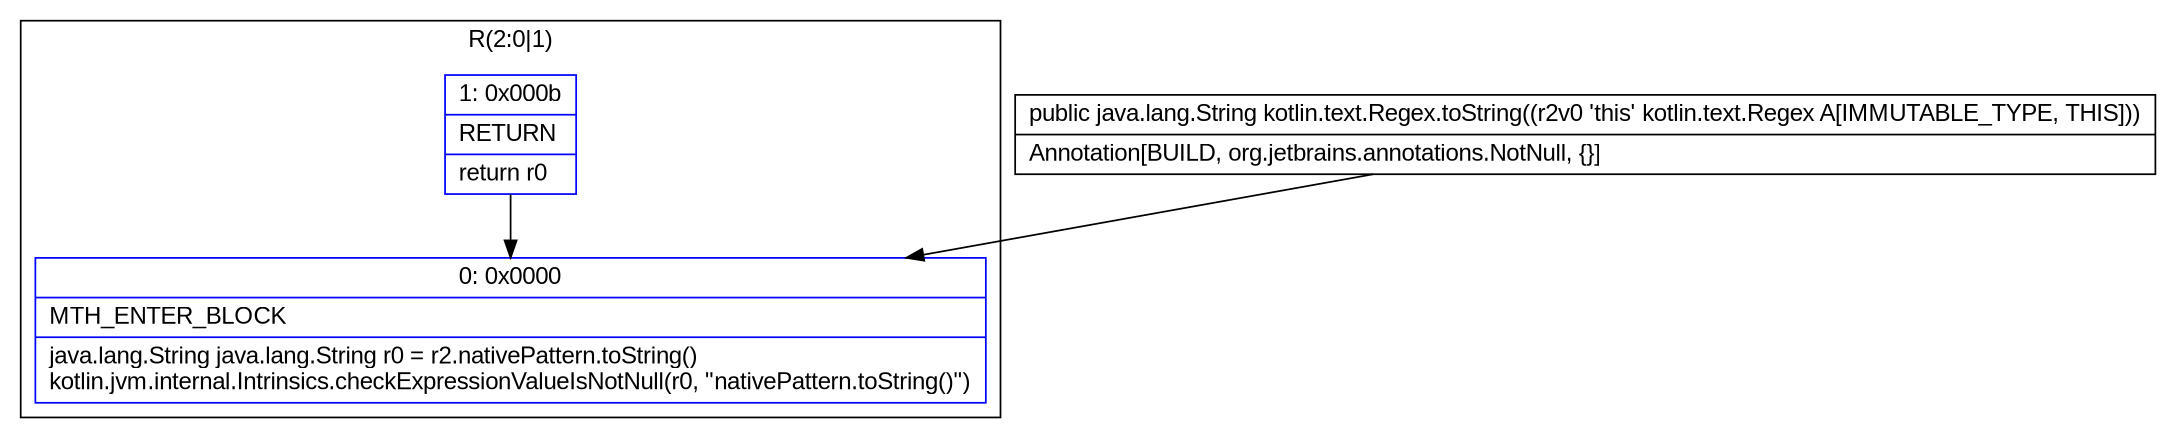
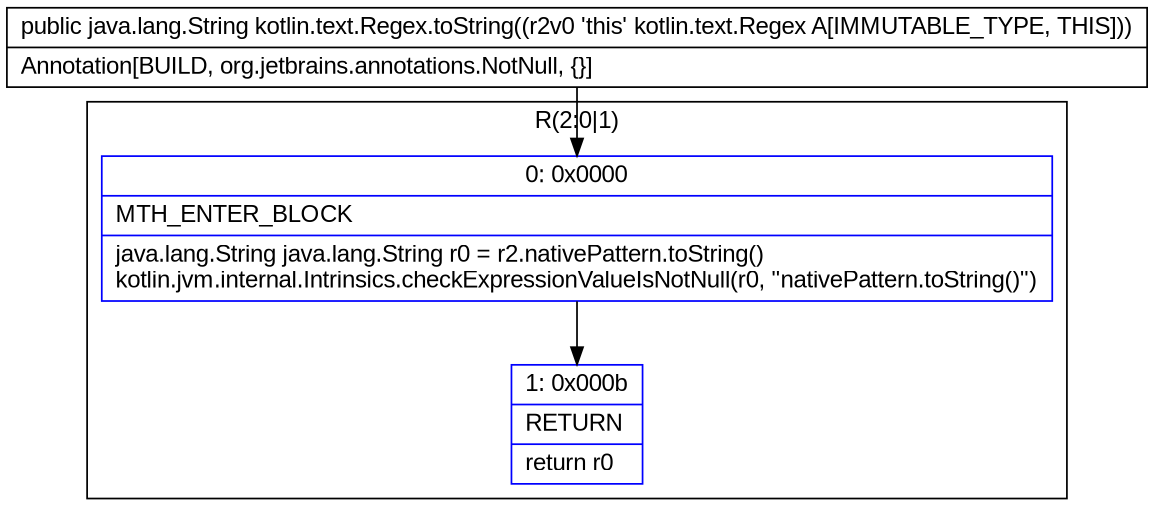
(511, 217) -> (577, 324)
